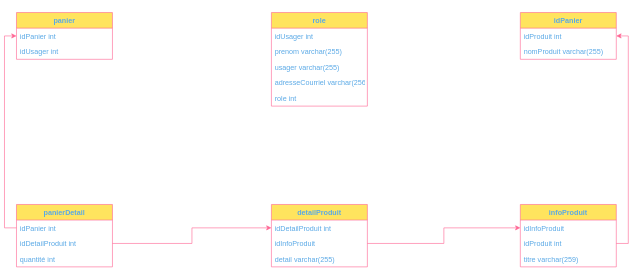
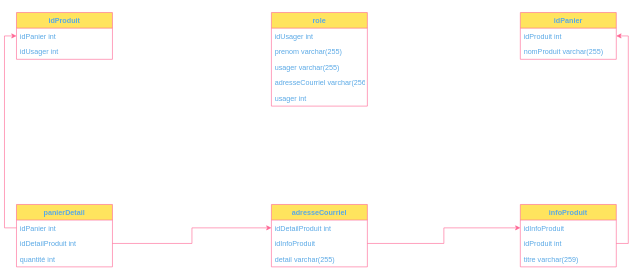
(64, 20) -> (64, 20)
(288, 98) -> (293, 98)
(319, 212) -> (319, 212)
